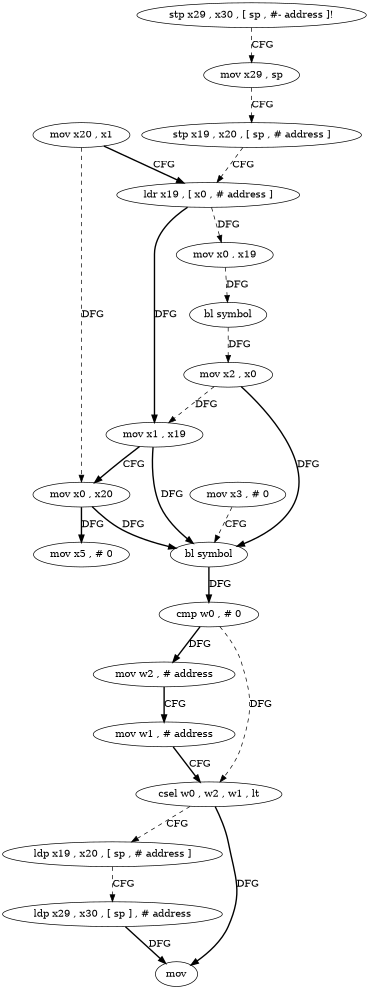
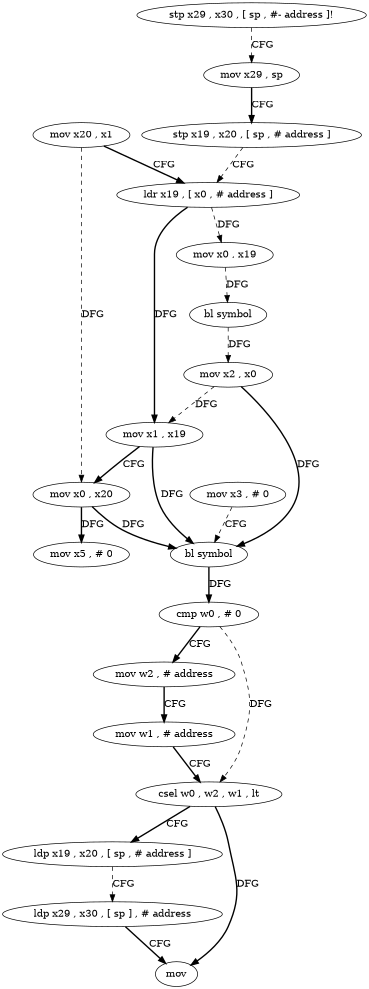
(252, 102) -> (252, 102)
(200, 644) -> (200, 644)
(164, 822) -> (164, 822)
(160, 944) -> (160, 944)
